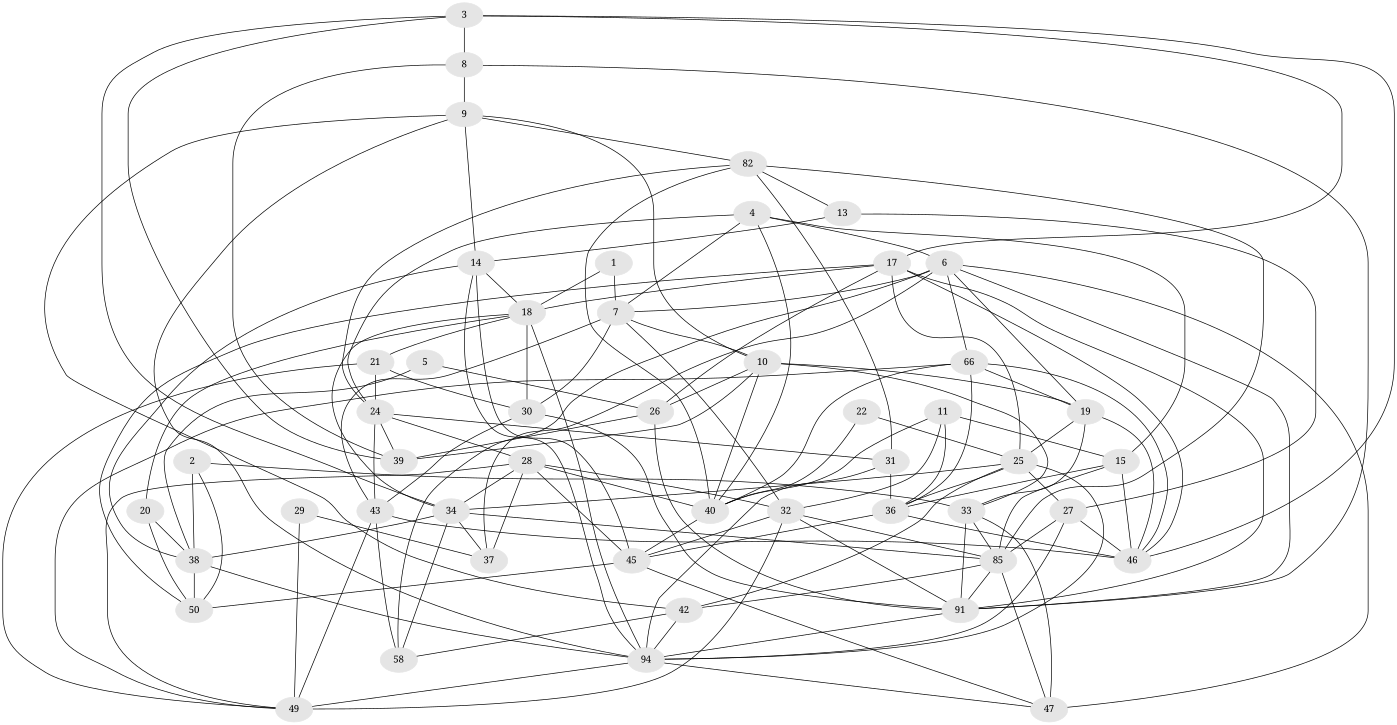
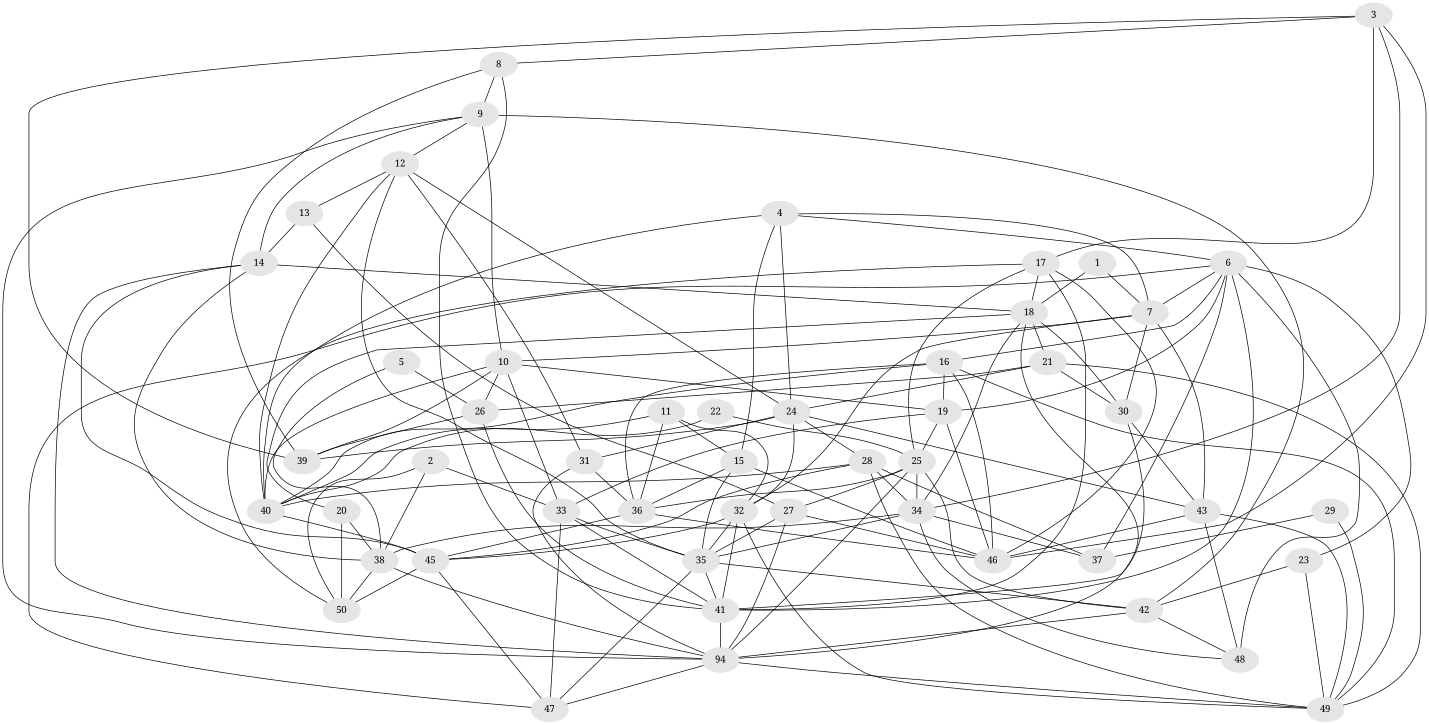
(748, 164) -> (400, 164)
(769, 331) -> (804, 388)
(969, 362) -> (944, 362)
(657, 484) -> (790, 467)
(998, 561) -> (701, 561)
none -> (1304, 561)
(960, 610) -> (721, 610)
(399, 660) -> (1240, 660)
